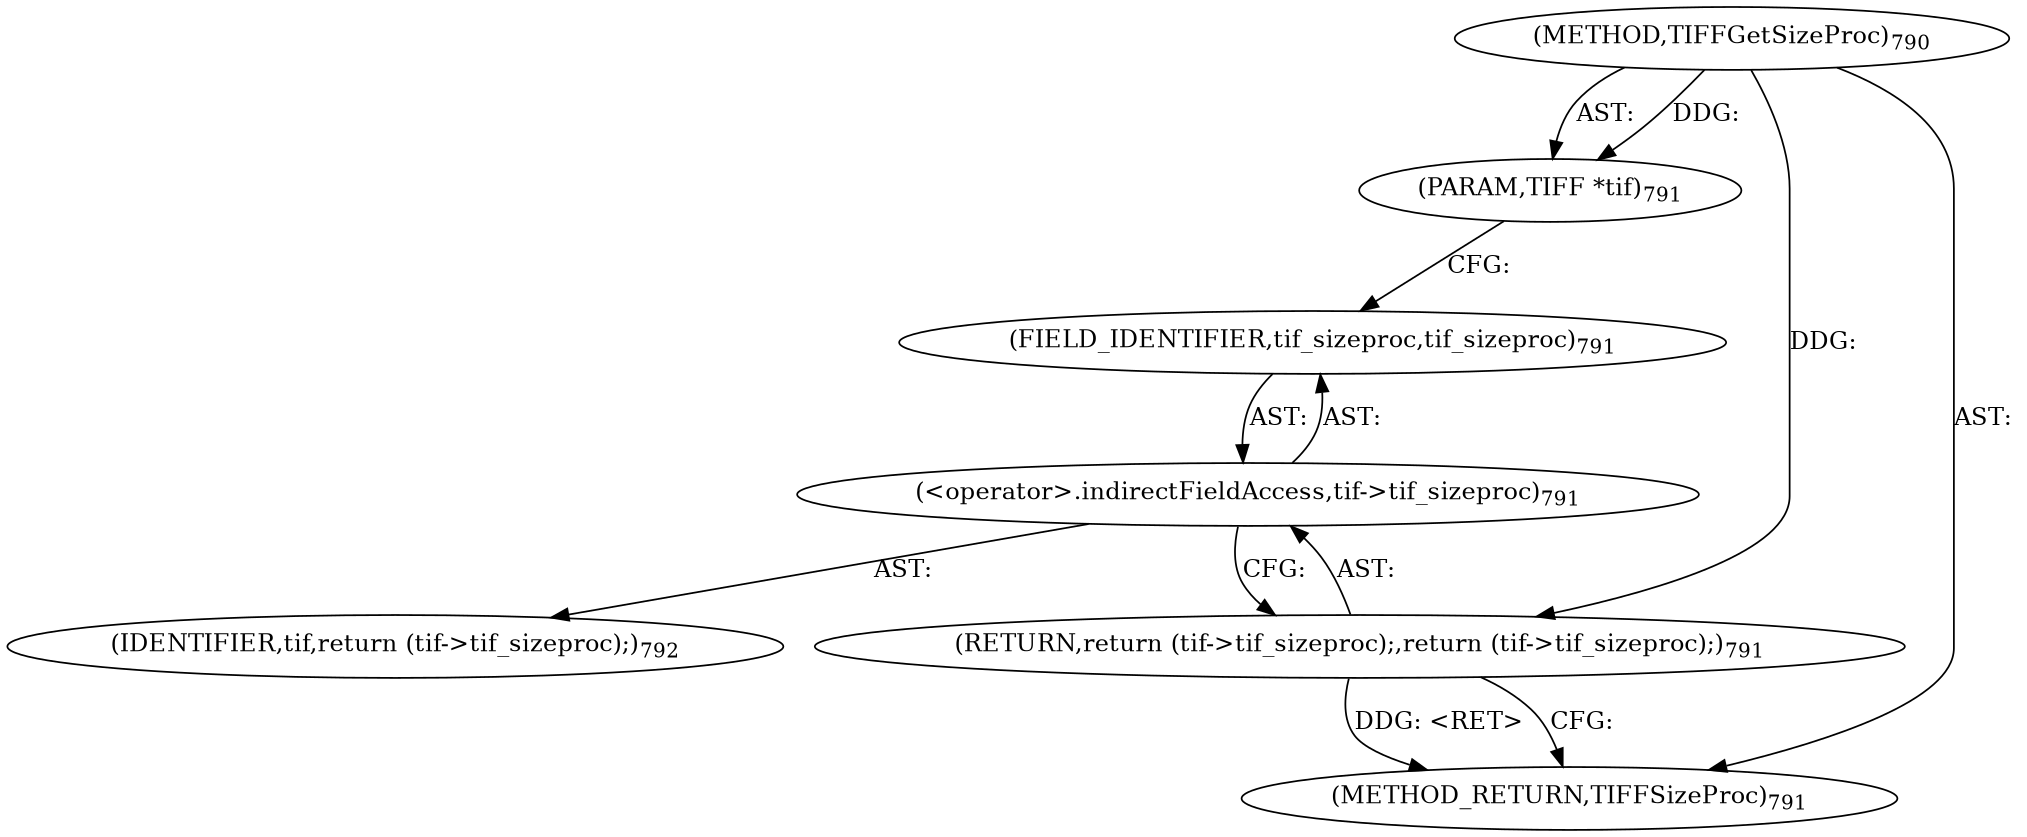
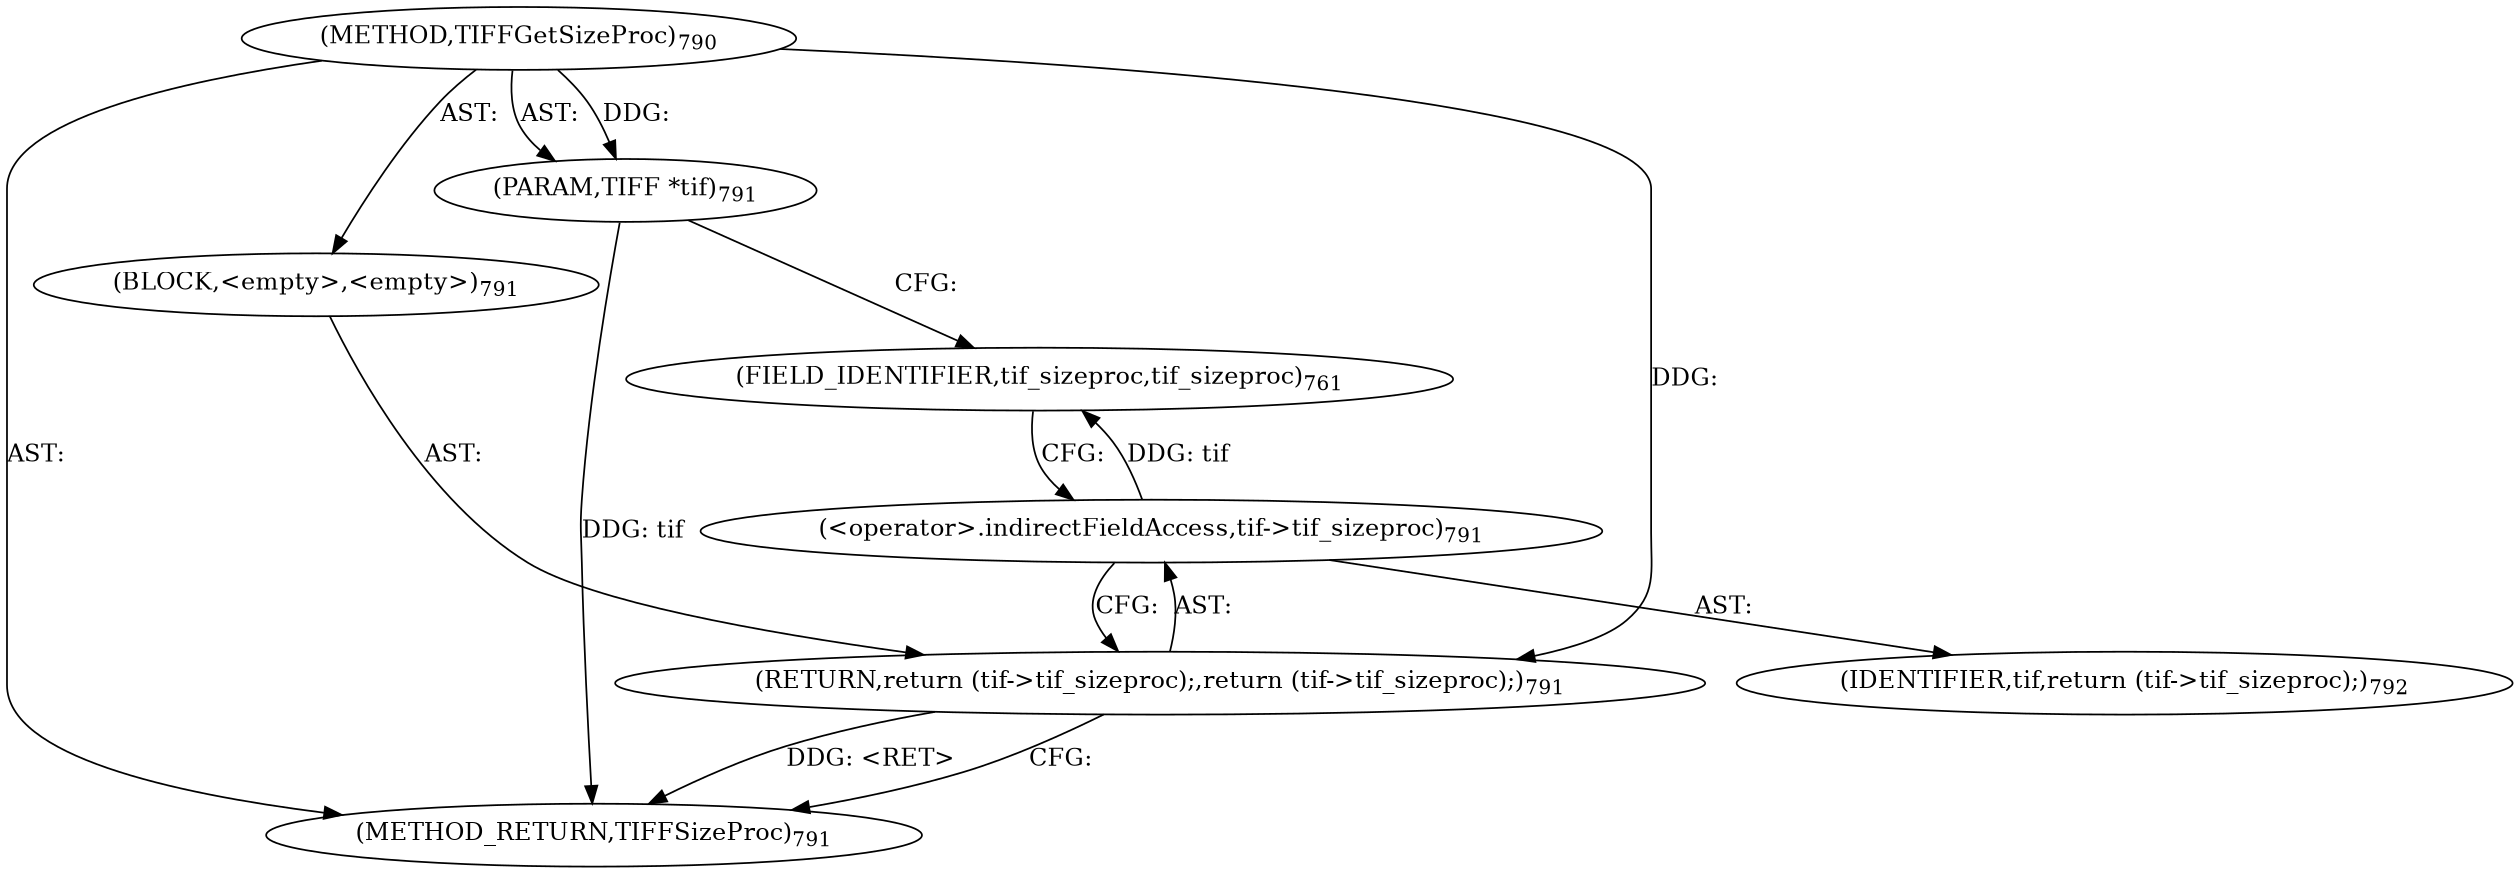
none -> (316, 285)
(1597, 340) -> (1324, 377)
(1283, 418) -> (1077, 455)
(1356, 418) -> (1179, 455)
none -> (582, 503)
